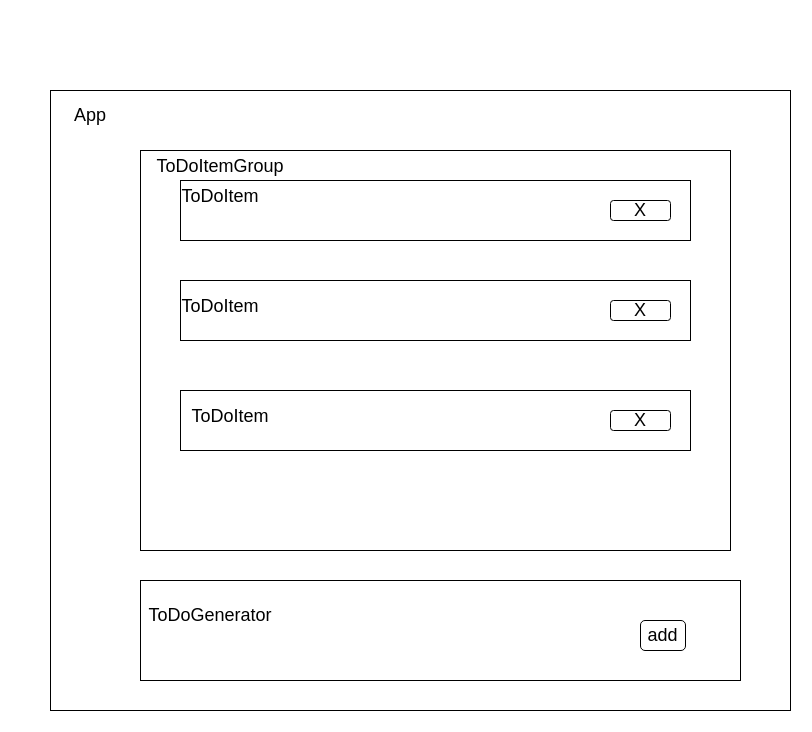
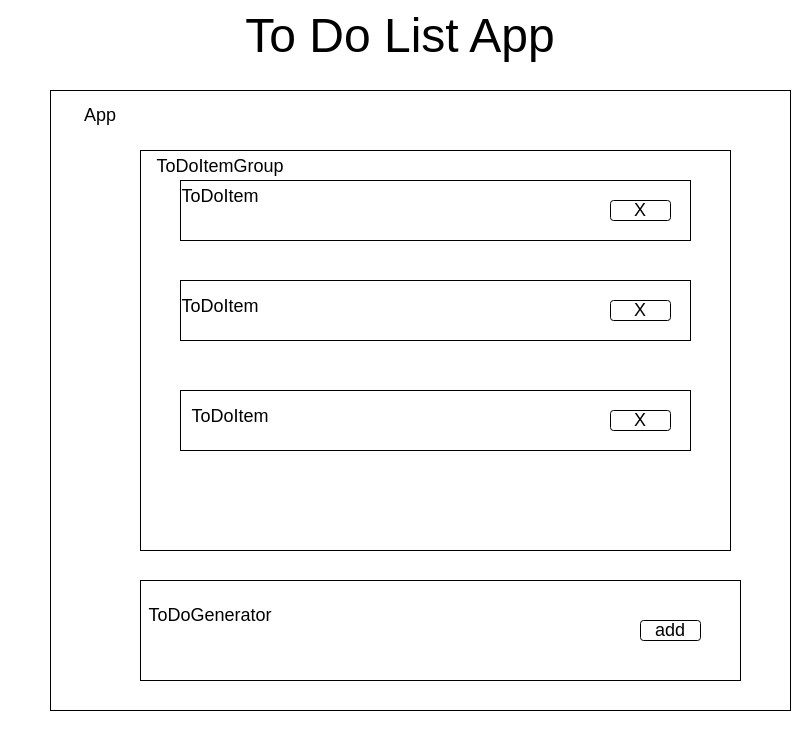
none -> (401, 36)
(91, 116) -> (101, 116)
(663, 636) -> (671, 631)
